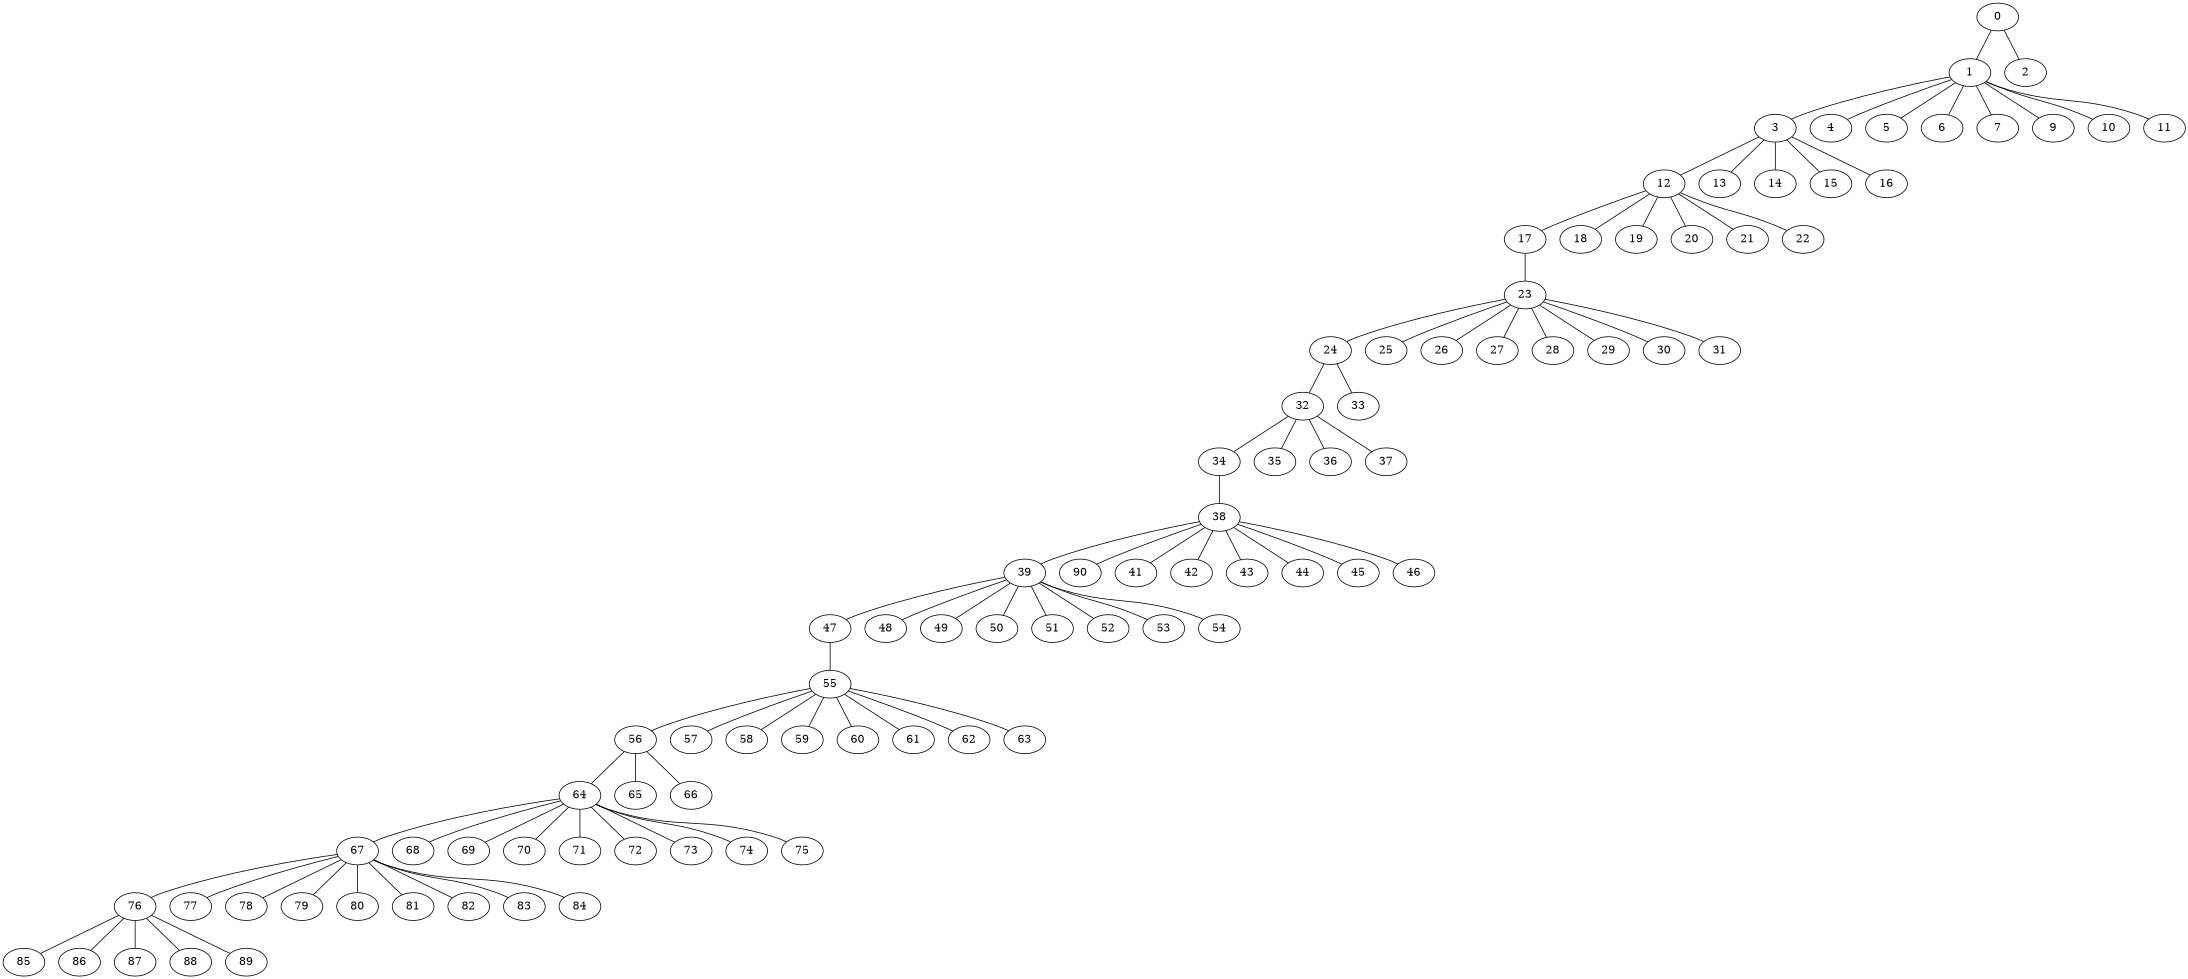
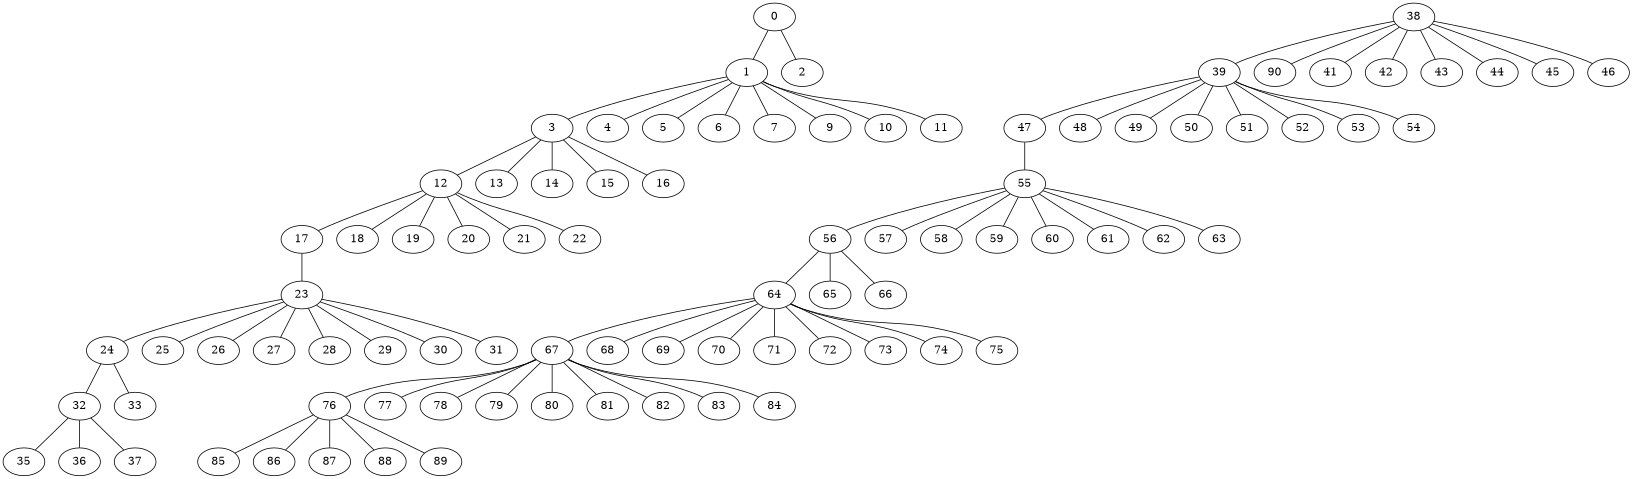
(1219, 462) -> none
